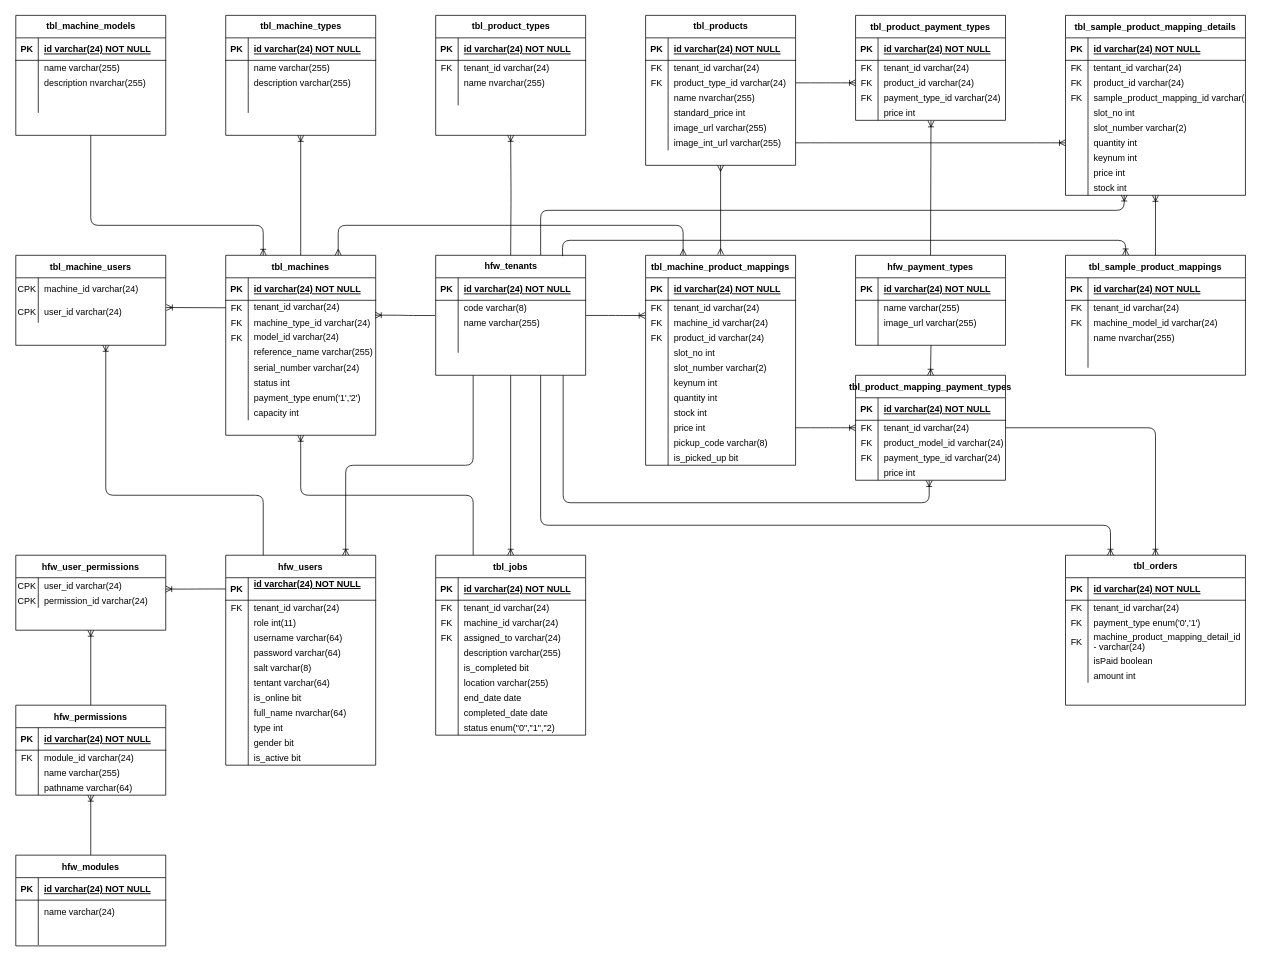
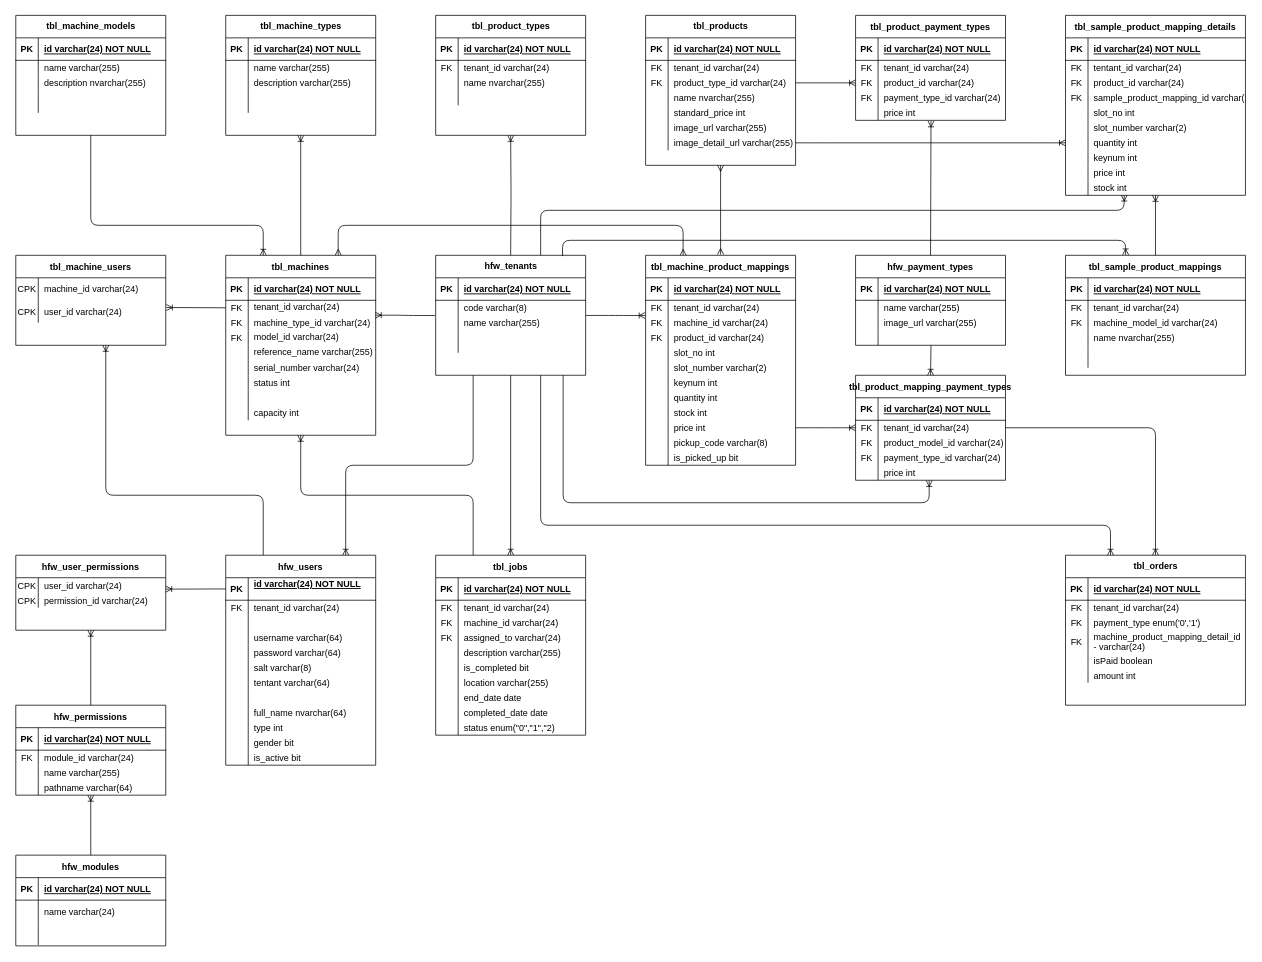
(734, 143) -> (741, 143)
(312, 398) -> none
(312, 623) -> none
(312, 698) -> none
